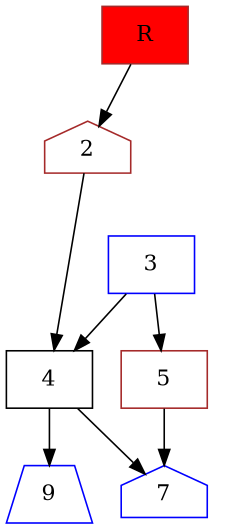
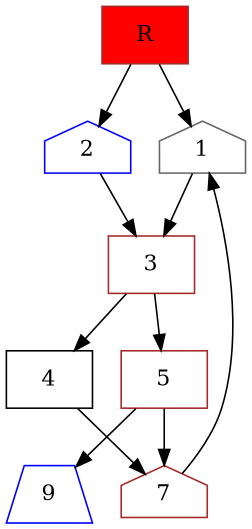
(88, 150) -> (88, 150)
none -> (202, 150)
(70, 254) -> (114, 198)
(151, 265) -> (151, 265)
(49, 429) -> (114, 430)
(164, 494) -> (164, 494)
